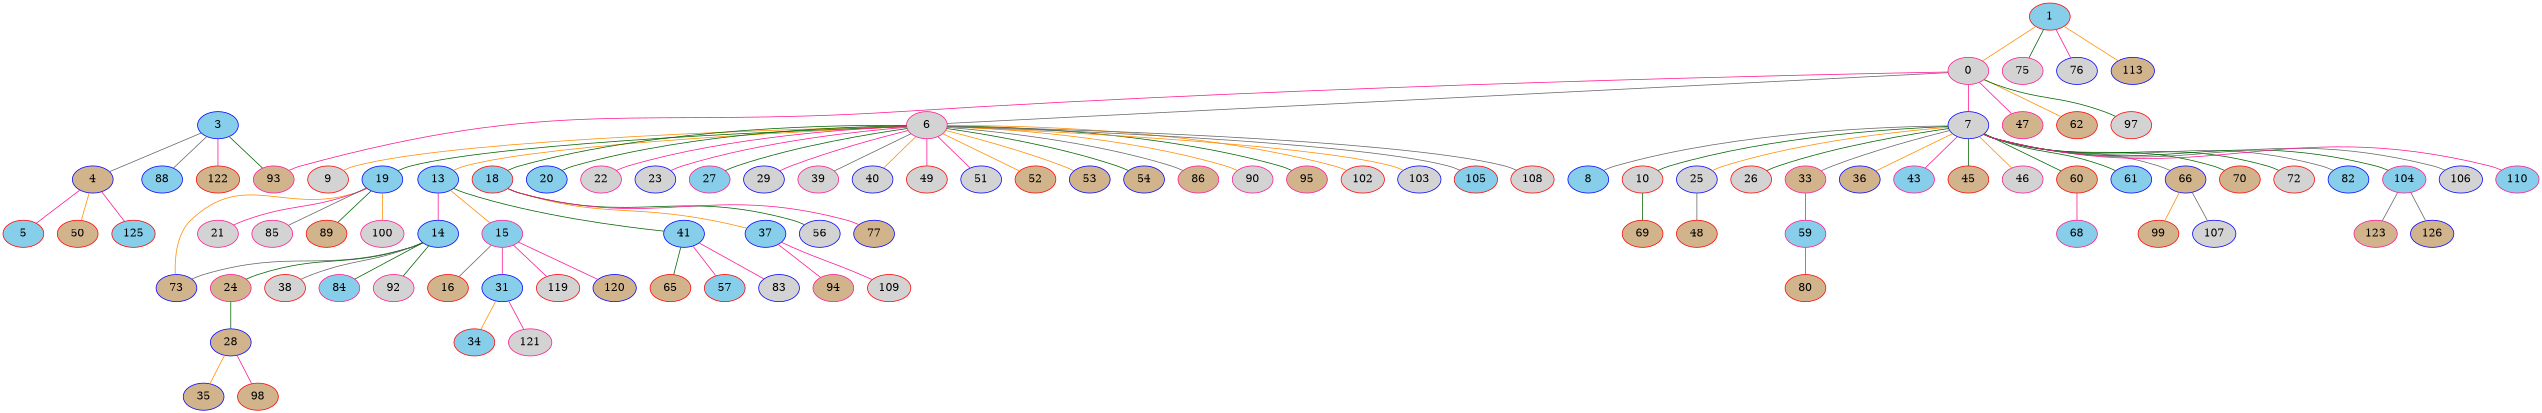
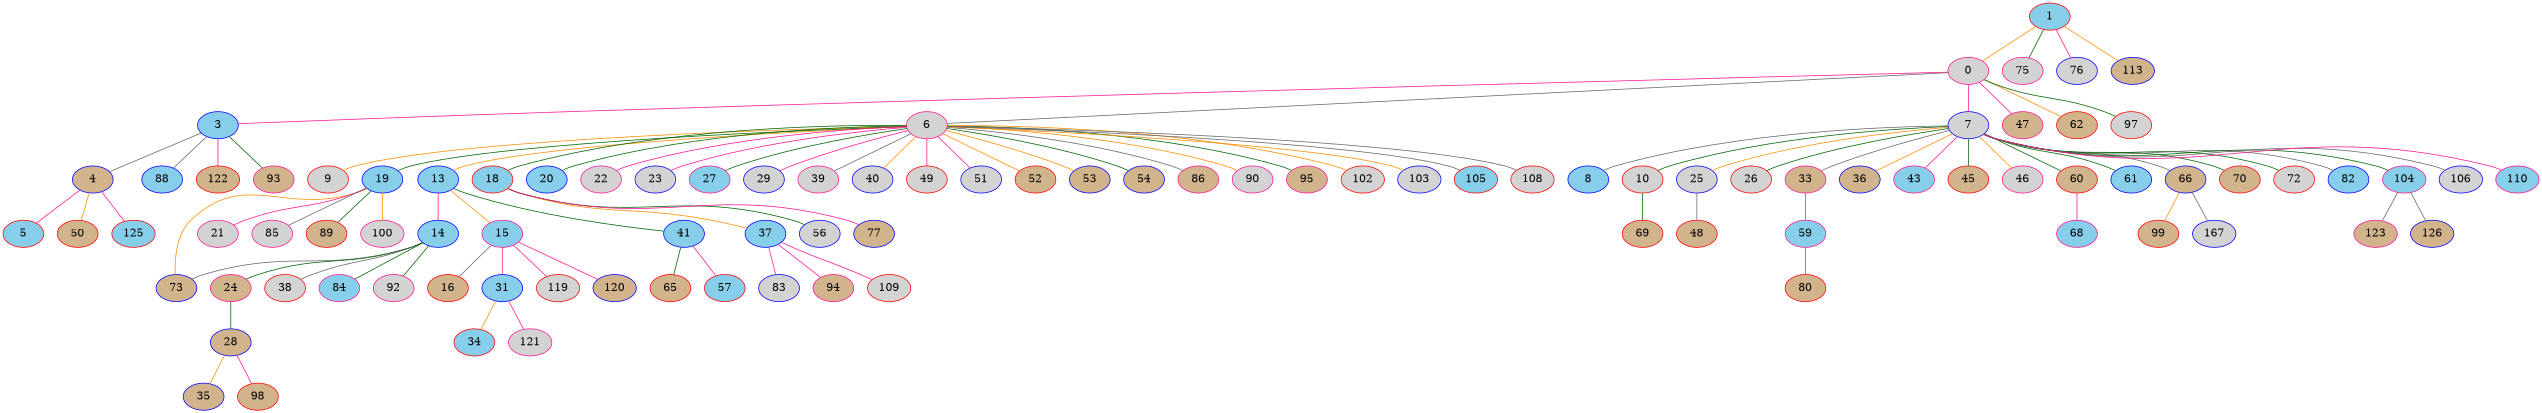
(1116, 100) -> (1093, 96)
(2214, 234) -> (2214, 234)
(732, 261) -> (772, 261)
